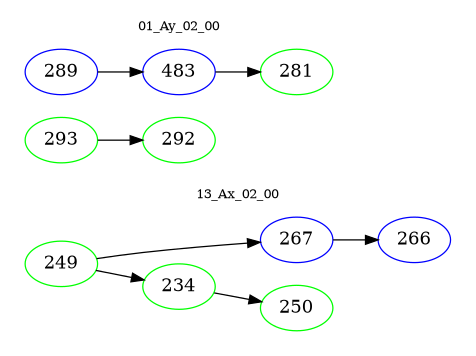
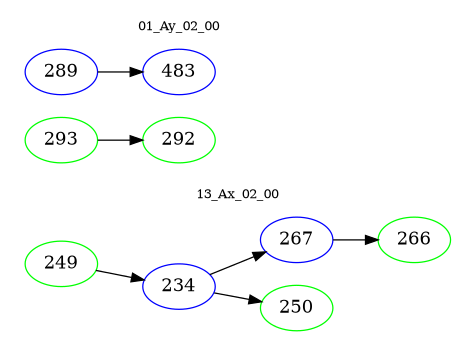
(297, 72) -> none
(414, 240) -> (414, 240)
(172, 249) -> (232, 266)
(179, 287) -> (179, 287)
